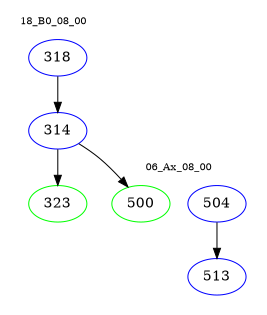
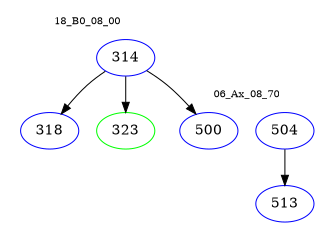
(58, 89) -> (85, 87)
(179, 168) -> (247, 95)
(141, 204) -> (209, 131)
